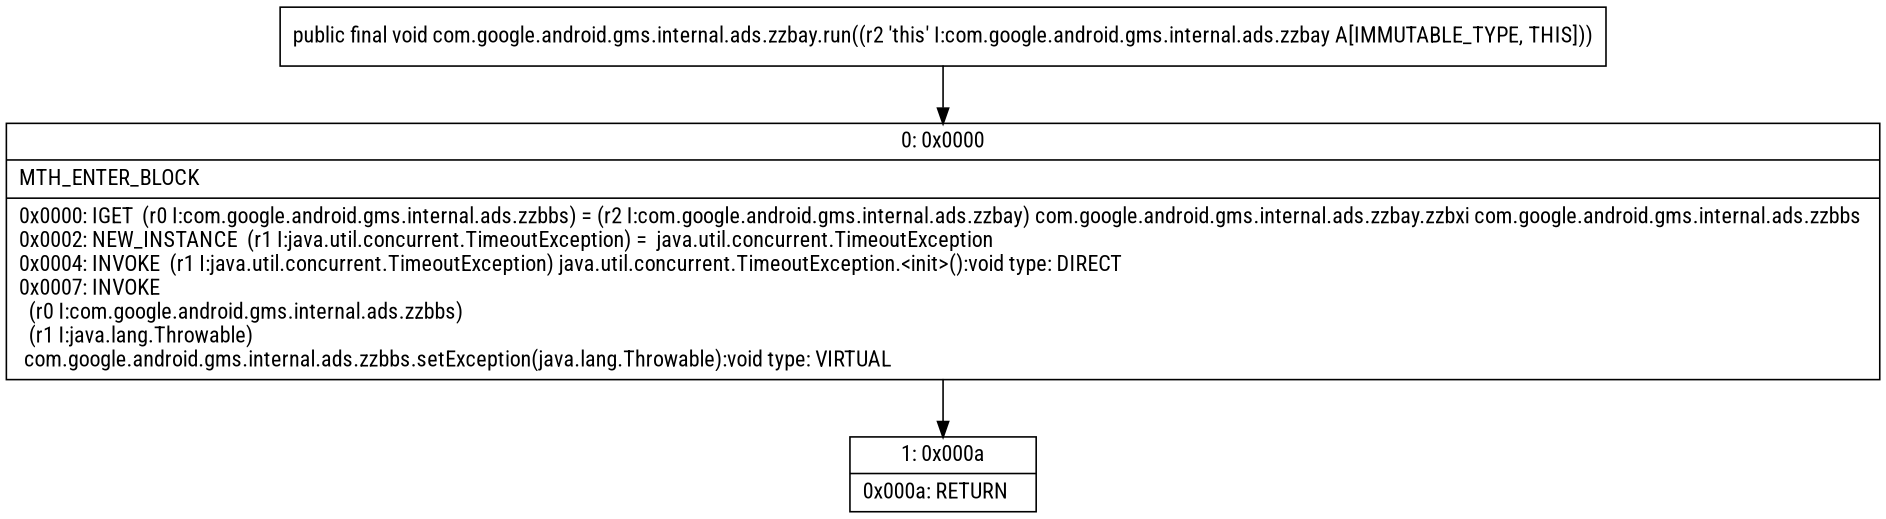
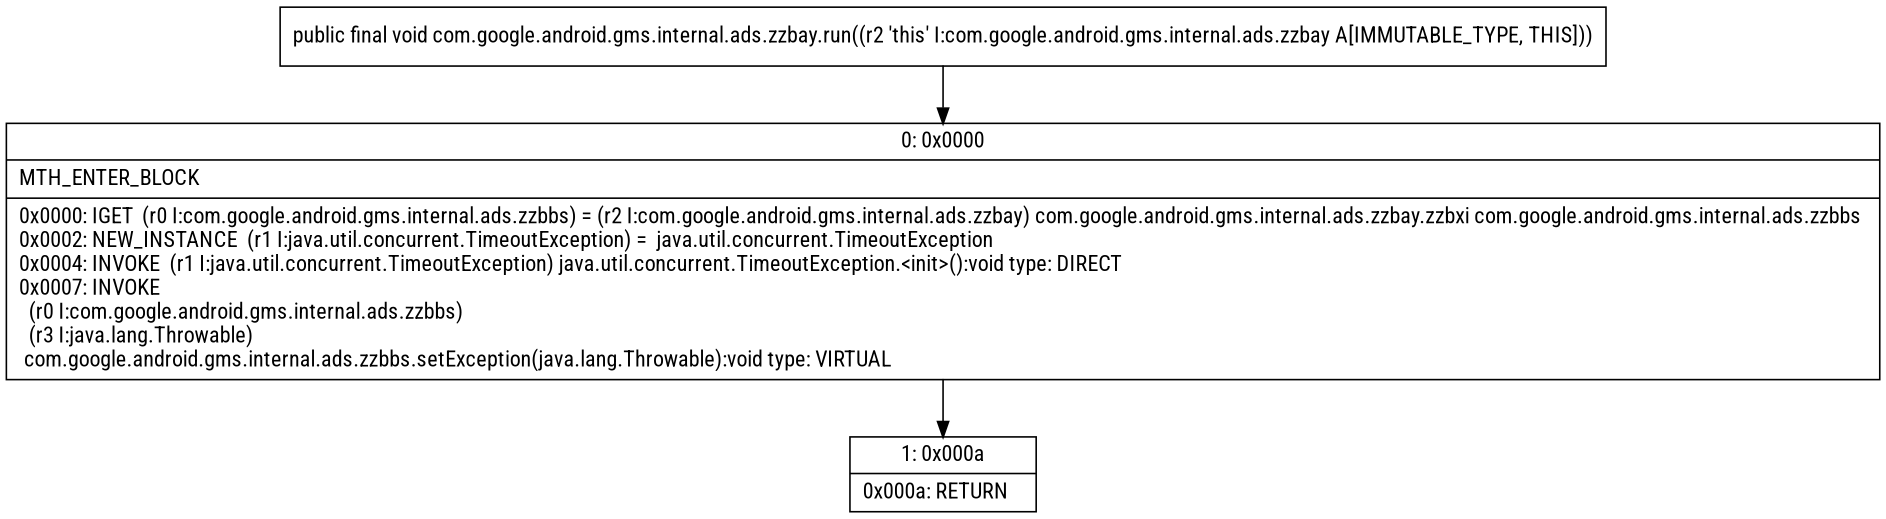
(137, 336) -> (137, 336)
